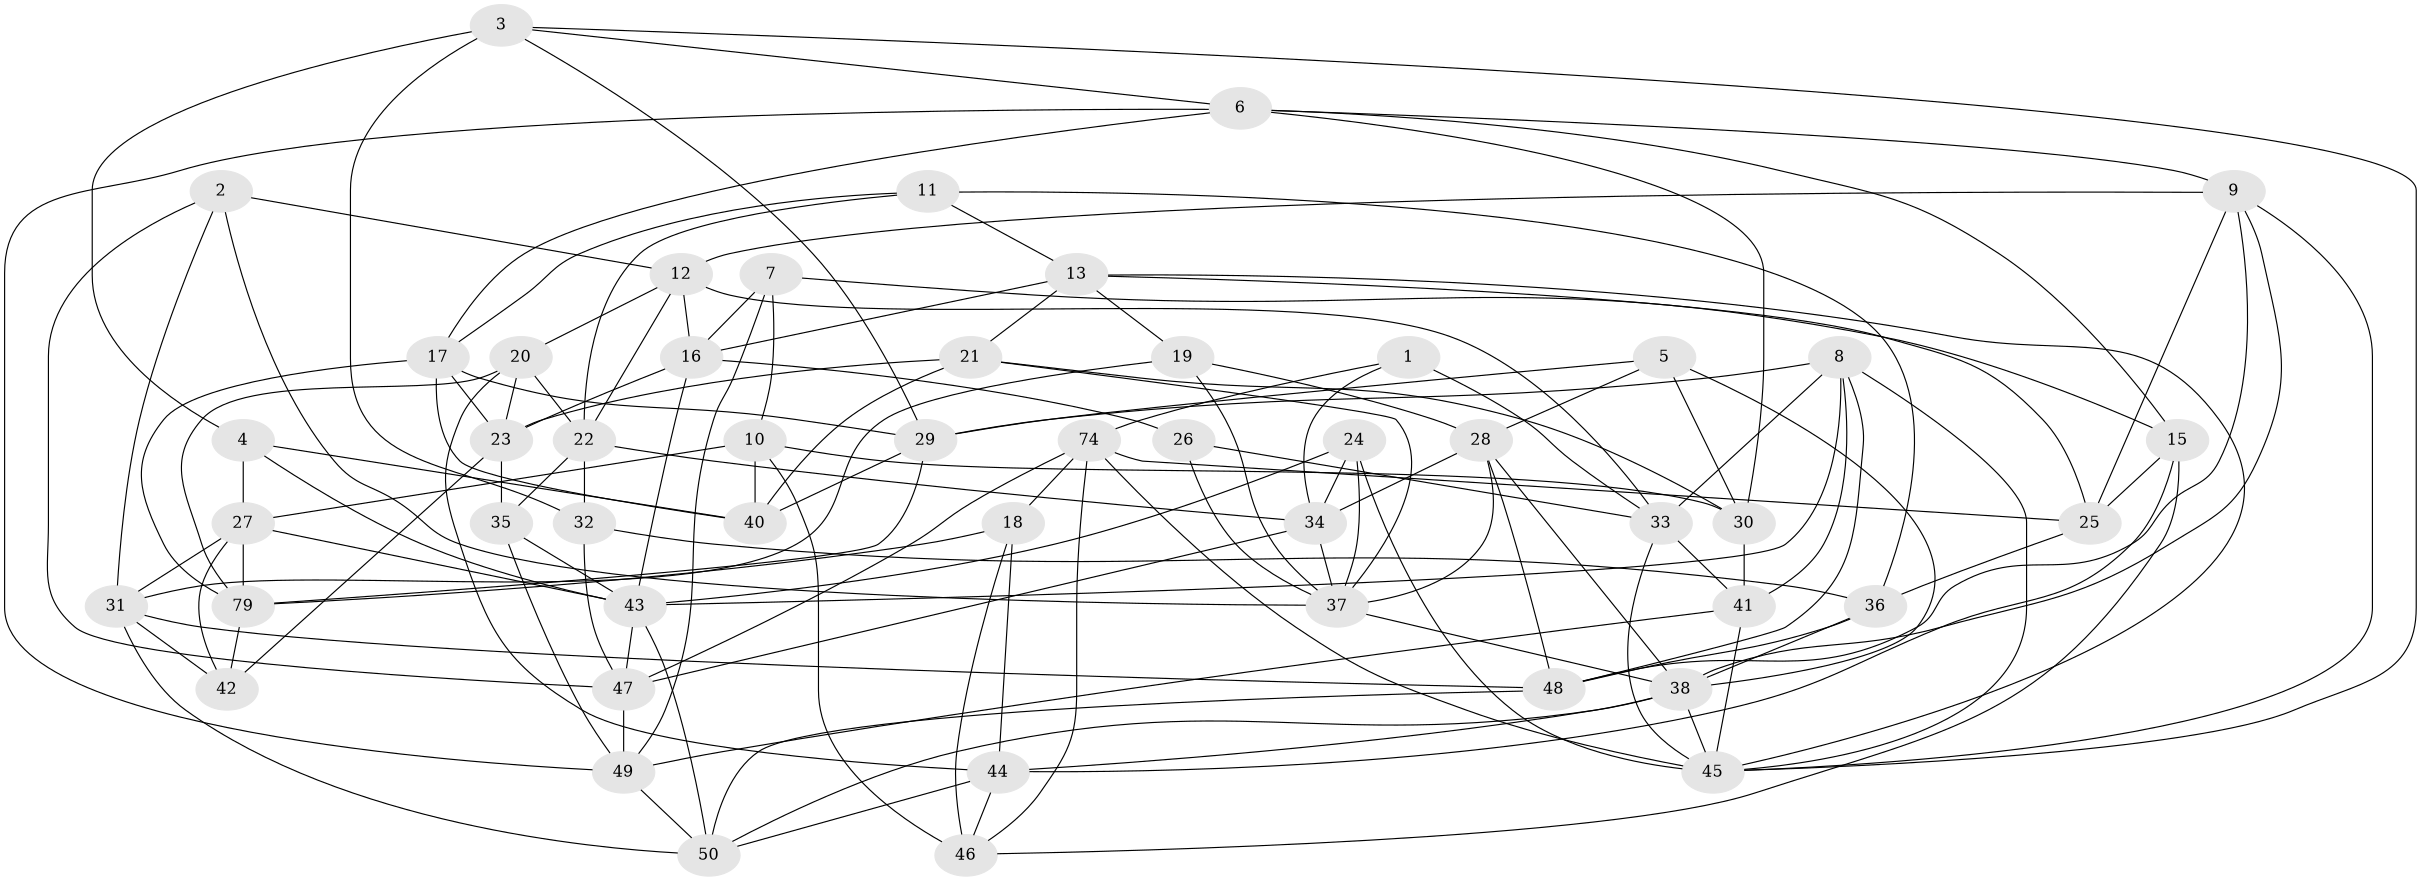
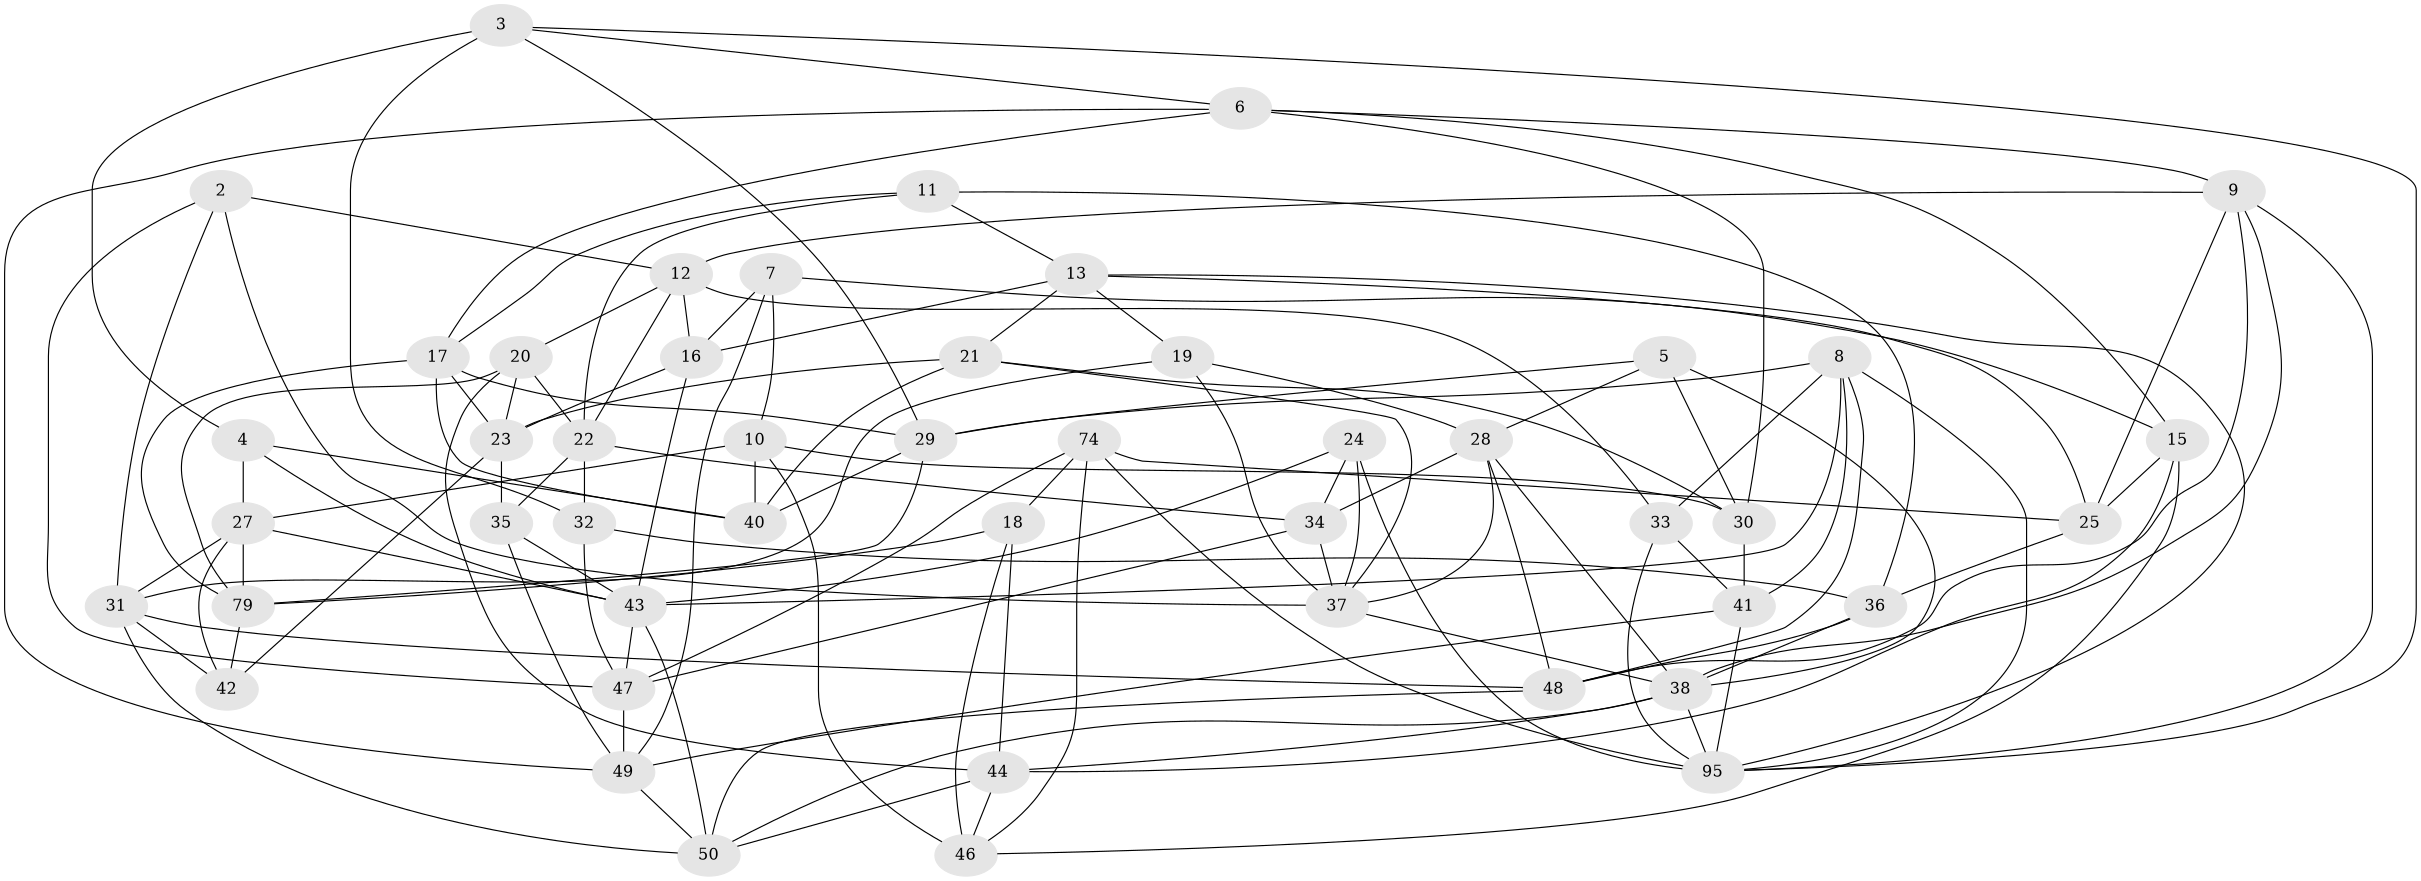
(1409, 357) -> none
(1184, 440) -> none
(1713, 772) -> (1713, 772)
